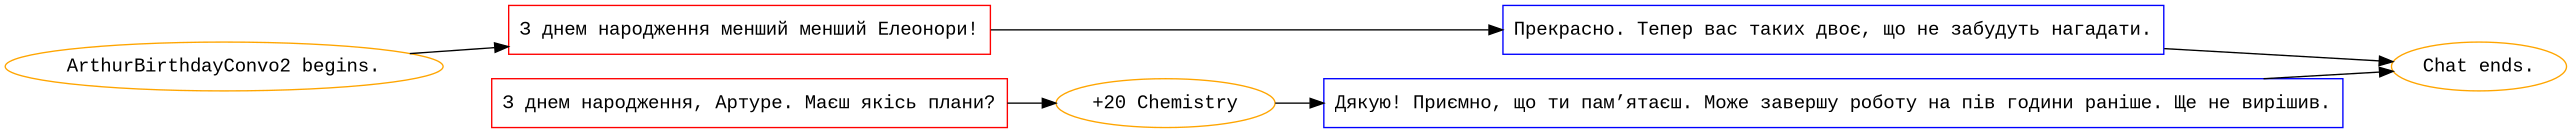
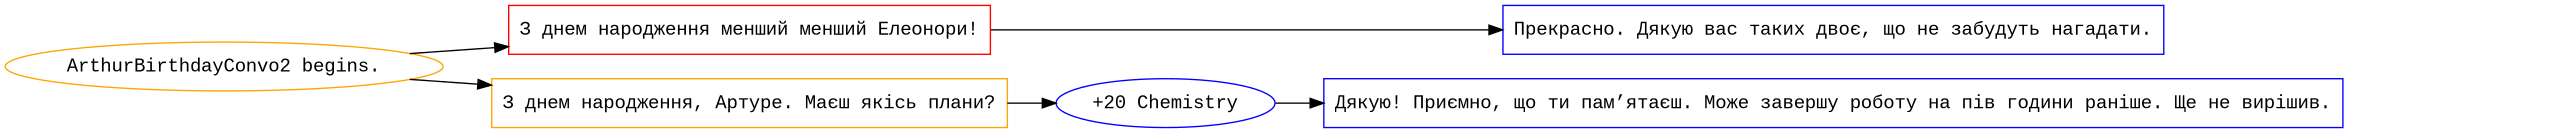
(1833, 30) -> (1833, 30)
(2479, 66) -> none
none -> (444, 82)
(750, 103) -> (750, 103)
(1166, 103) -> (1166, 103)
